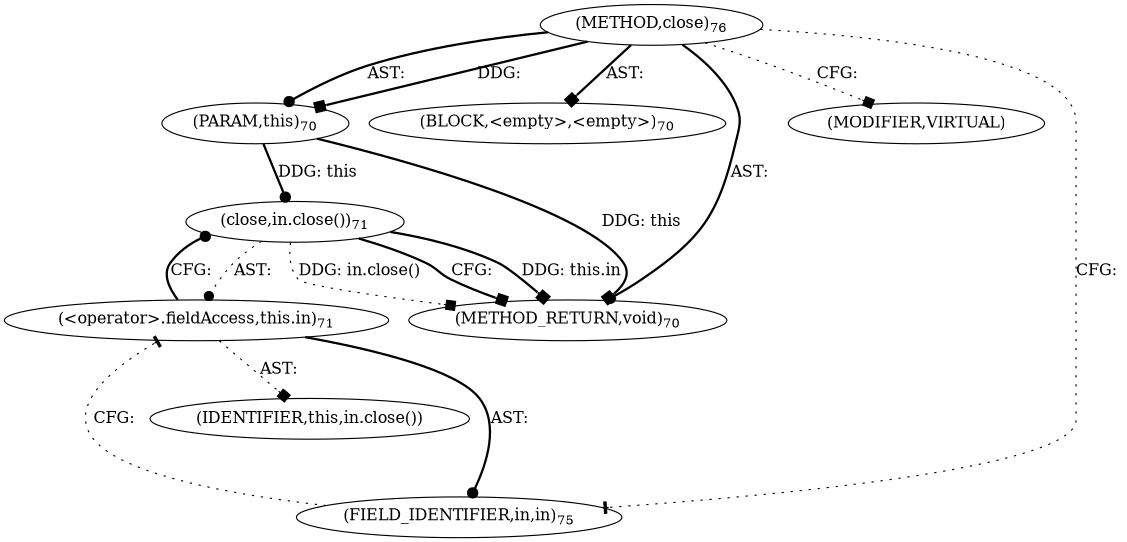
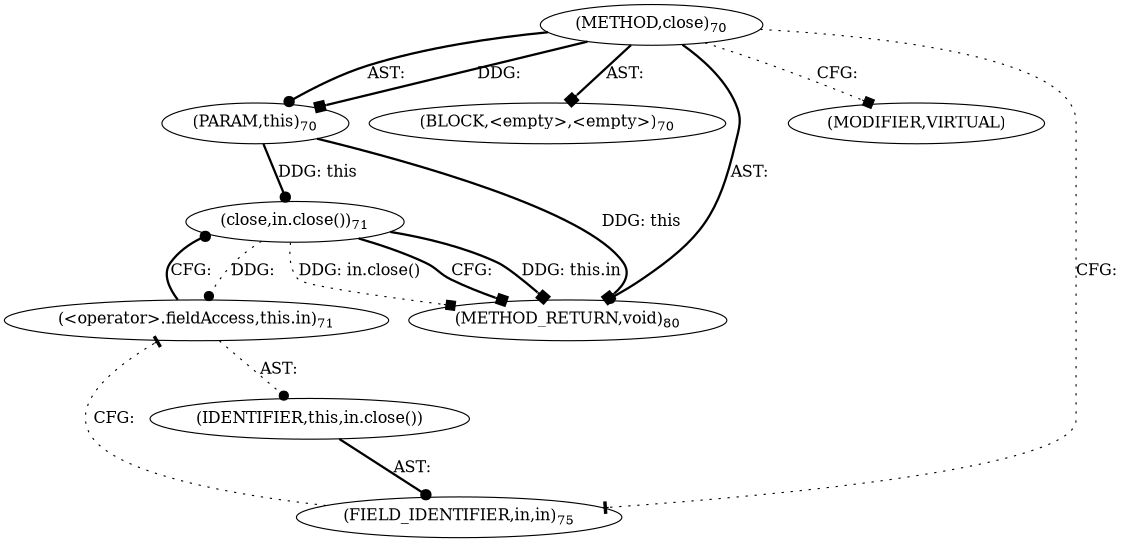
(719, 23) -> (719, 23)
(255, 271) -> (255, 271)
(672, 319) -> (672, 319)
(250, 367) -> (250, 367)
(441, 373) -> (381, 466)
